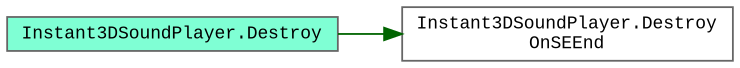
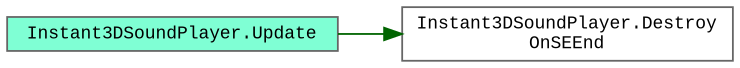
(172, 34) -> (172, 34)
